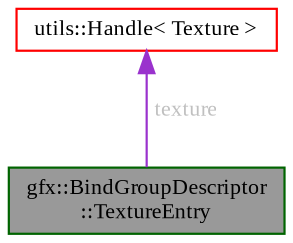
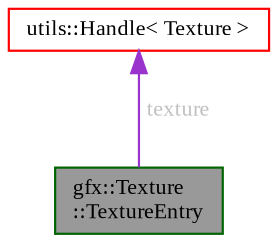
(147, 201) -> (139, 201)
